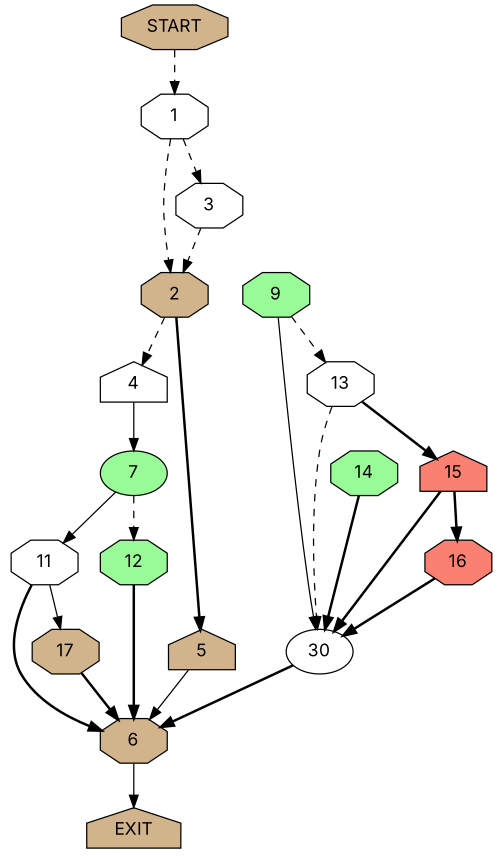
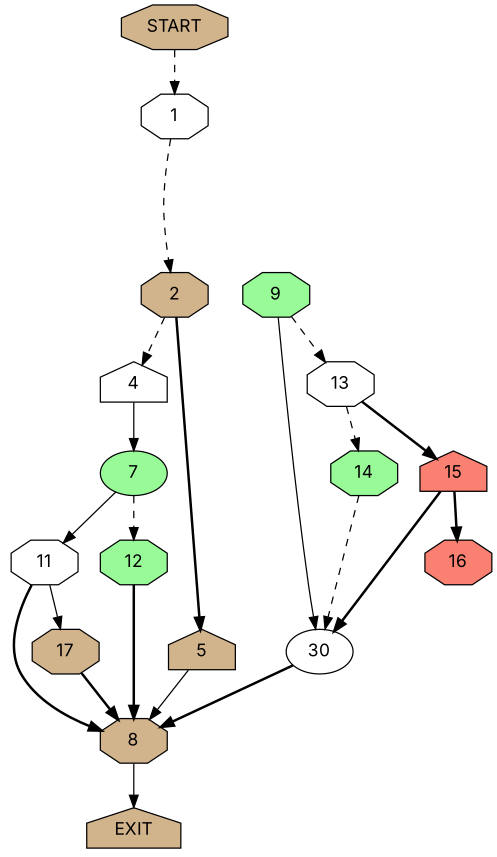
(209, 206) -> none
(314, 511) -> (351, 423)
(343, 556) -> (343, 556)
(394, 604) -> none
(134, 741) -> (134, 741)
